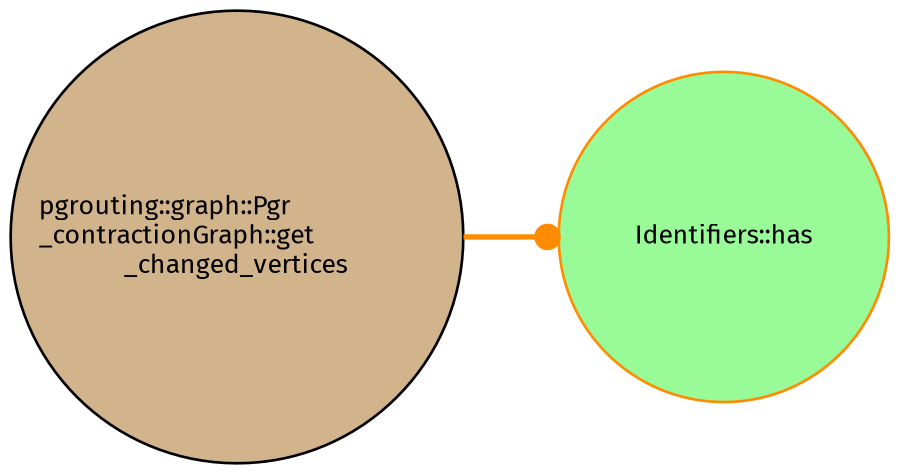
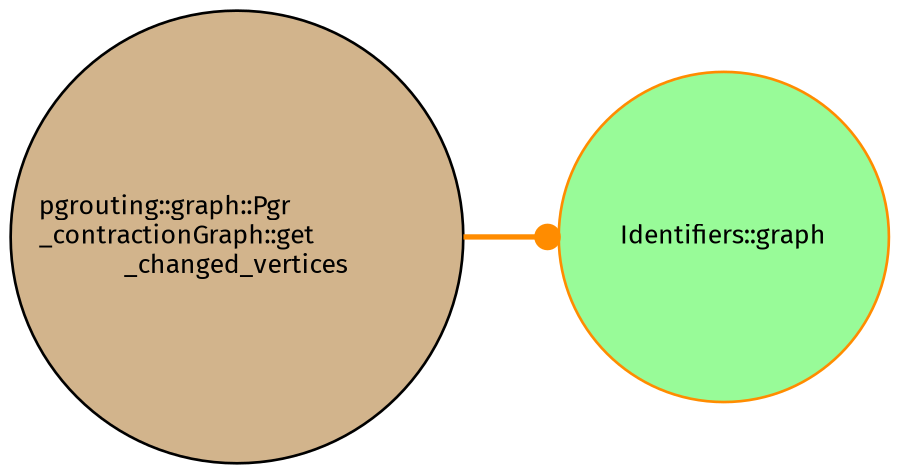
(724, 237) -> (724, 237)
